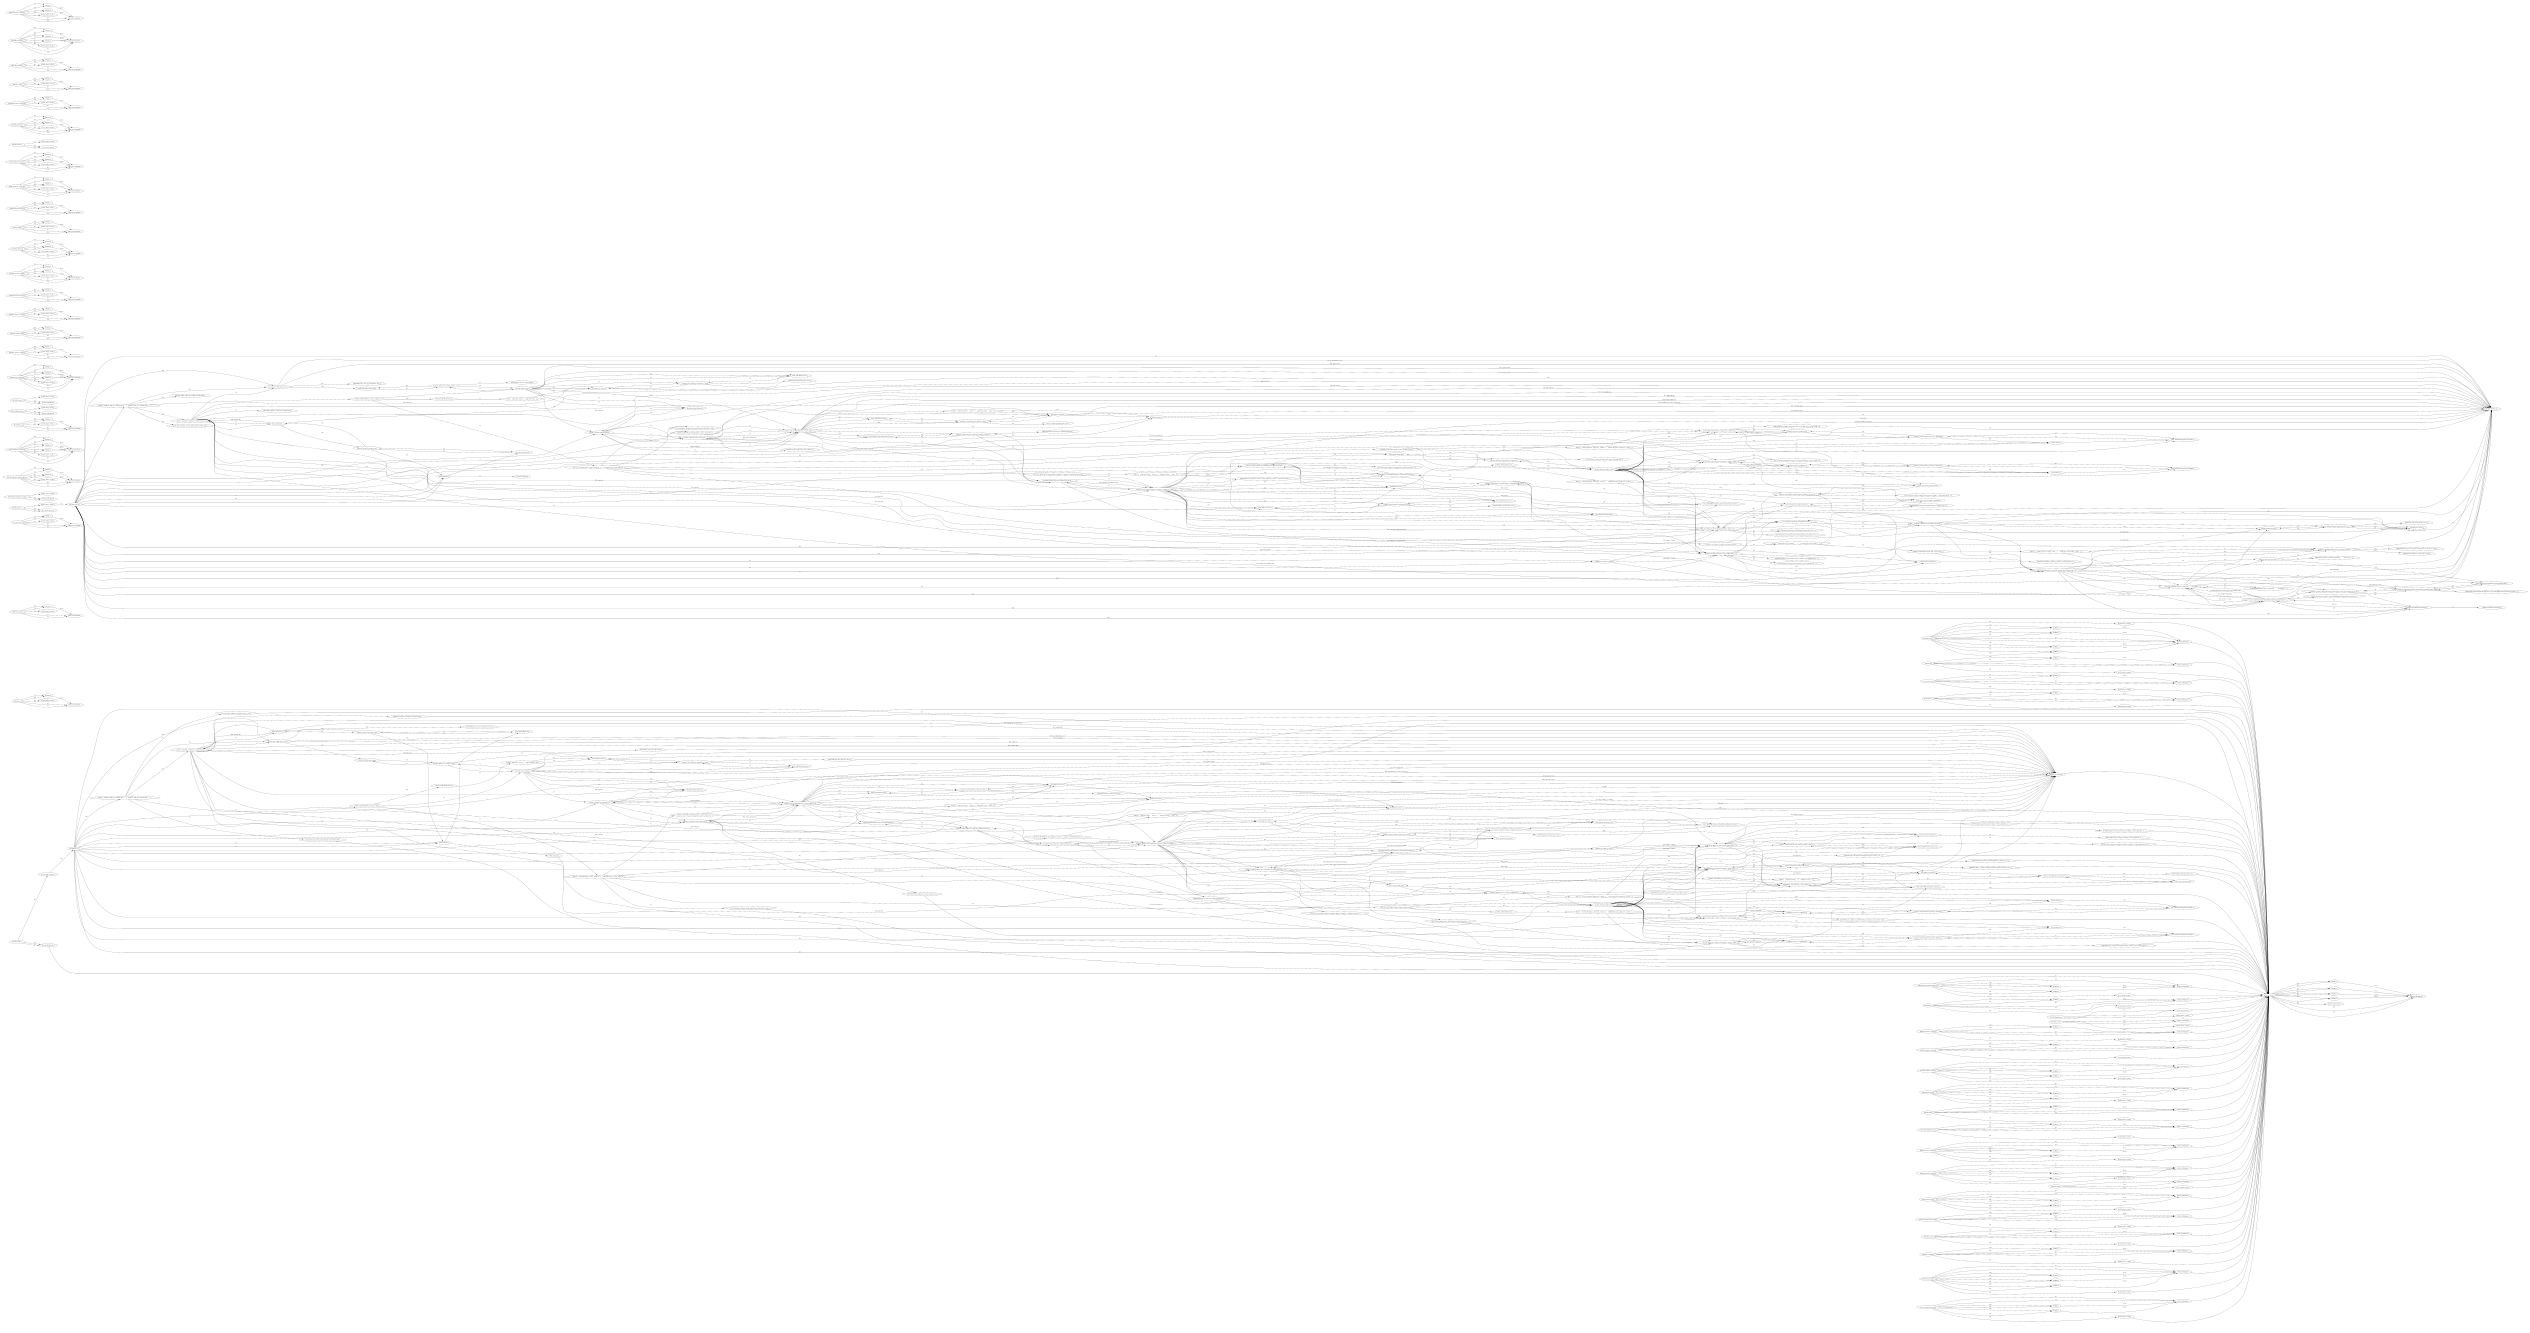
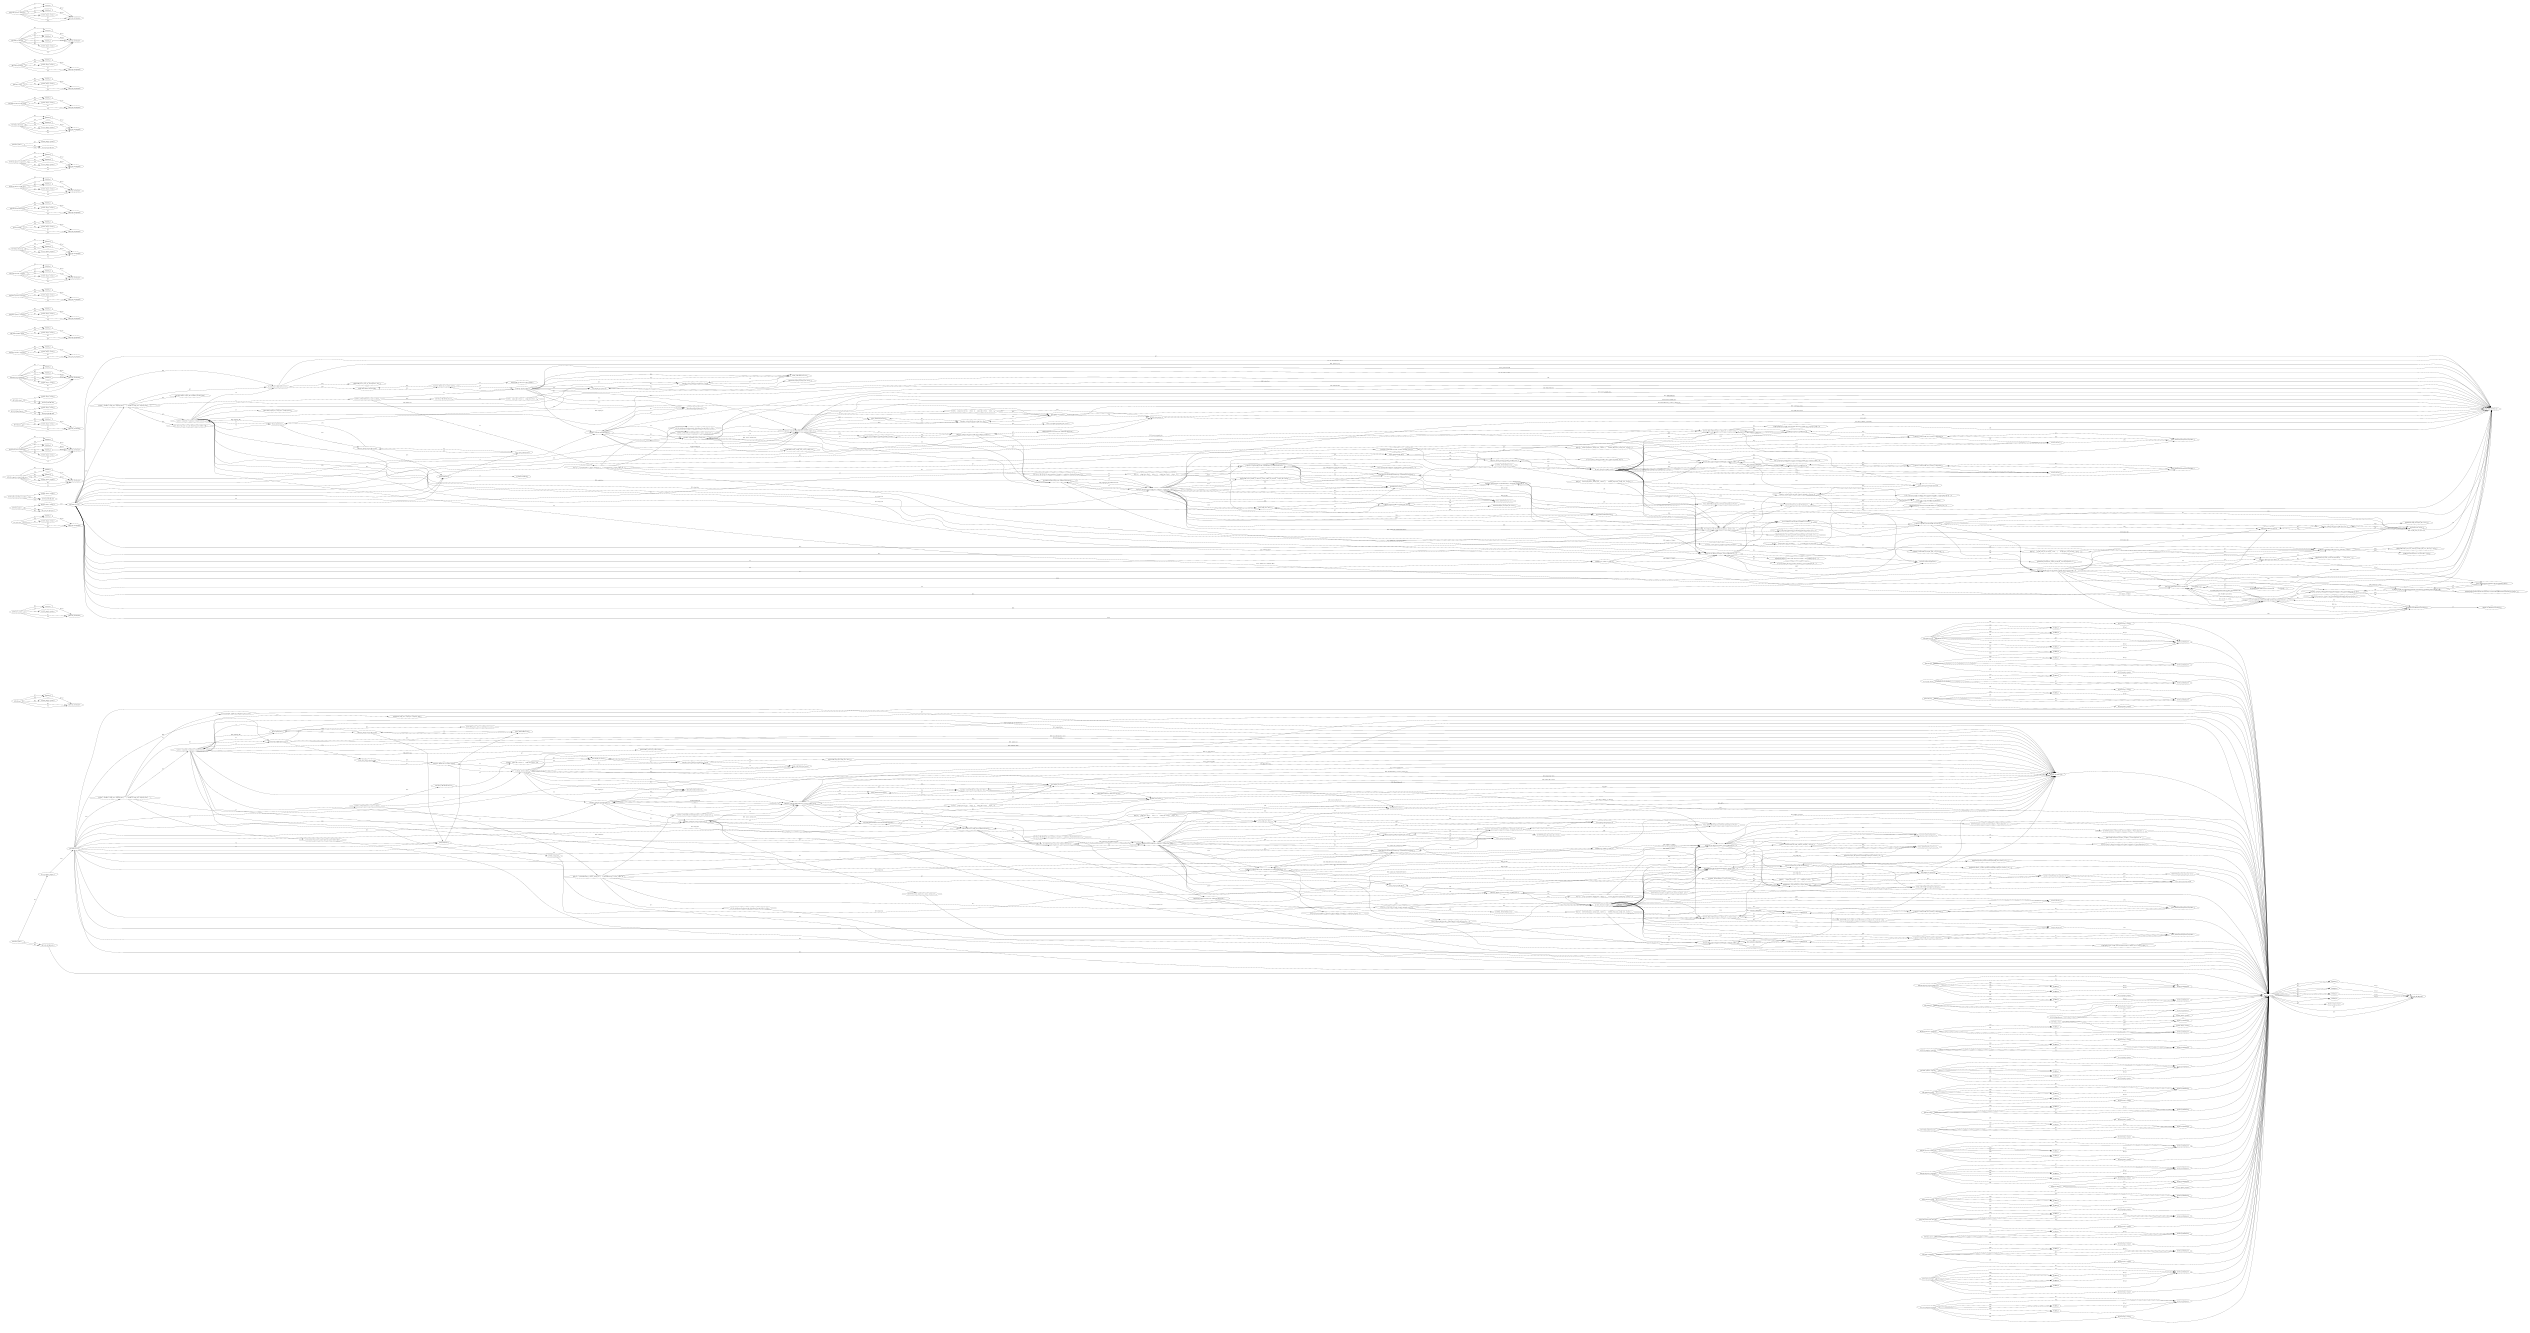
(1811, 518) -> (1999, 548)
